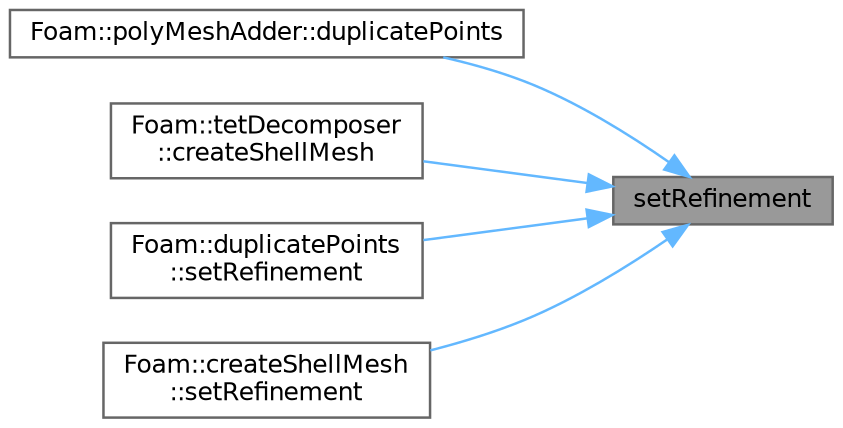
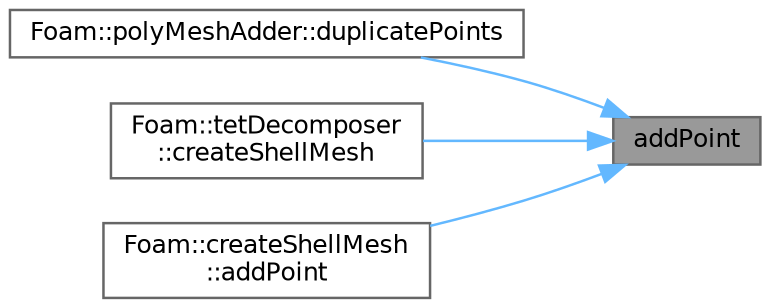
(723, 201) -> (687, 141)
(267, 261) -> none
(267, 380) -> (267, 261)
